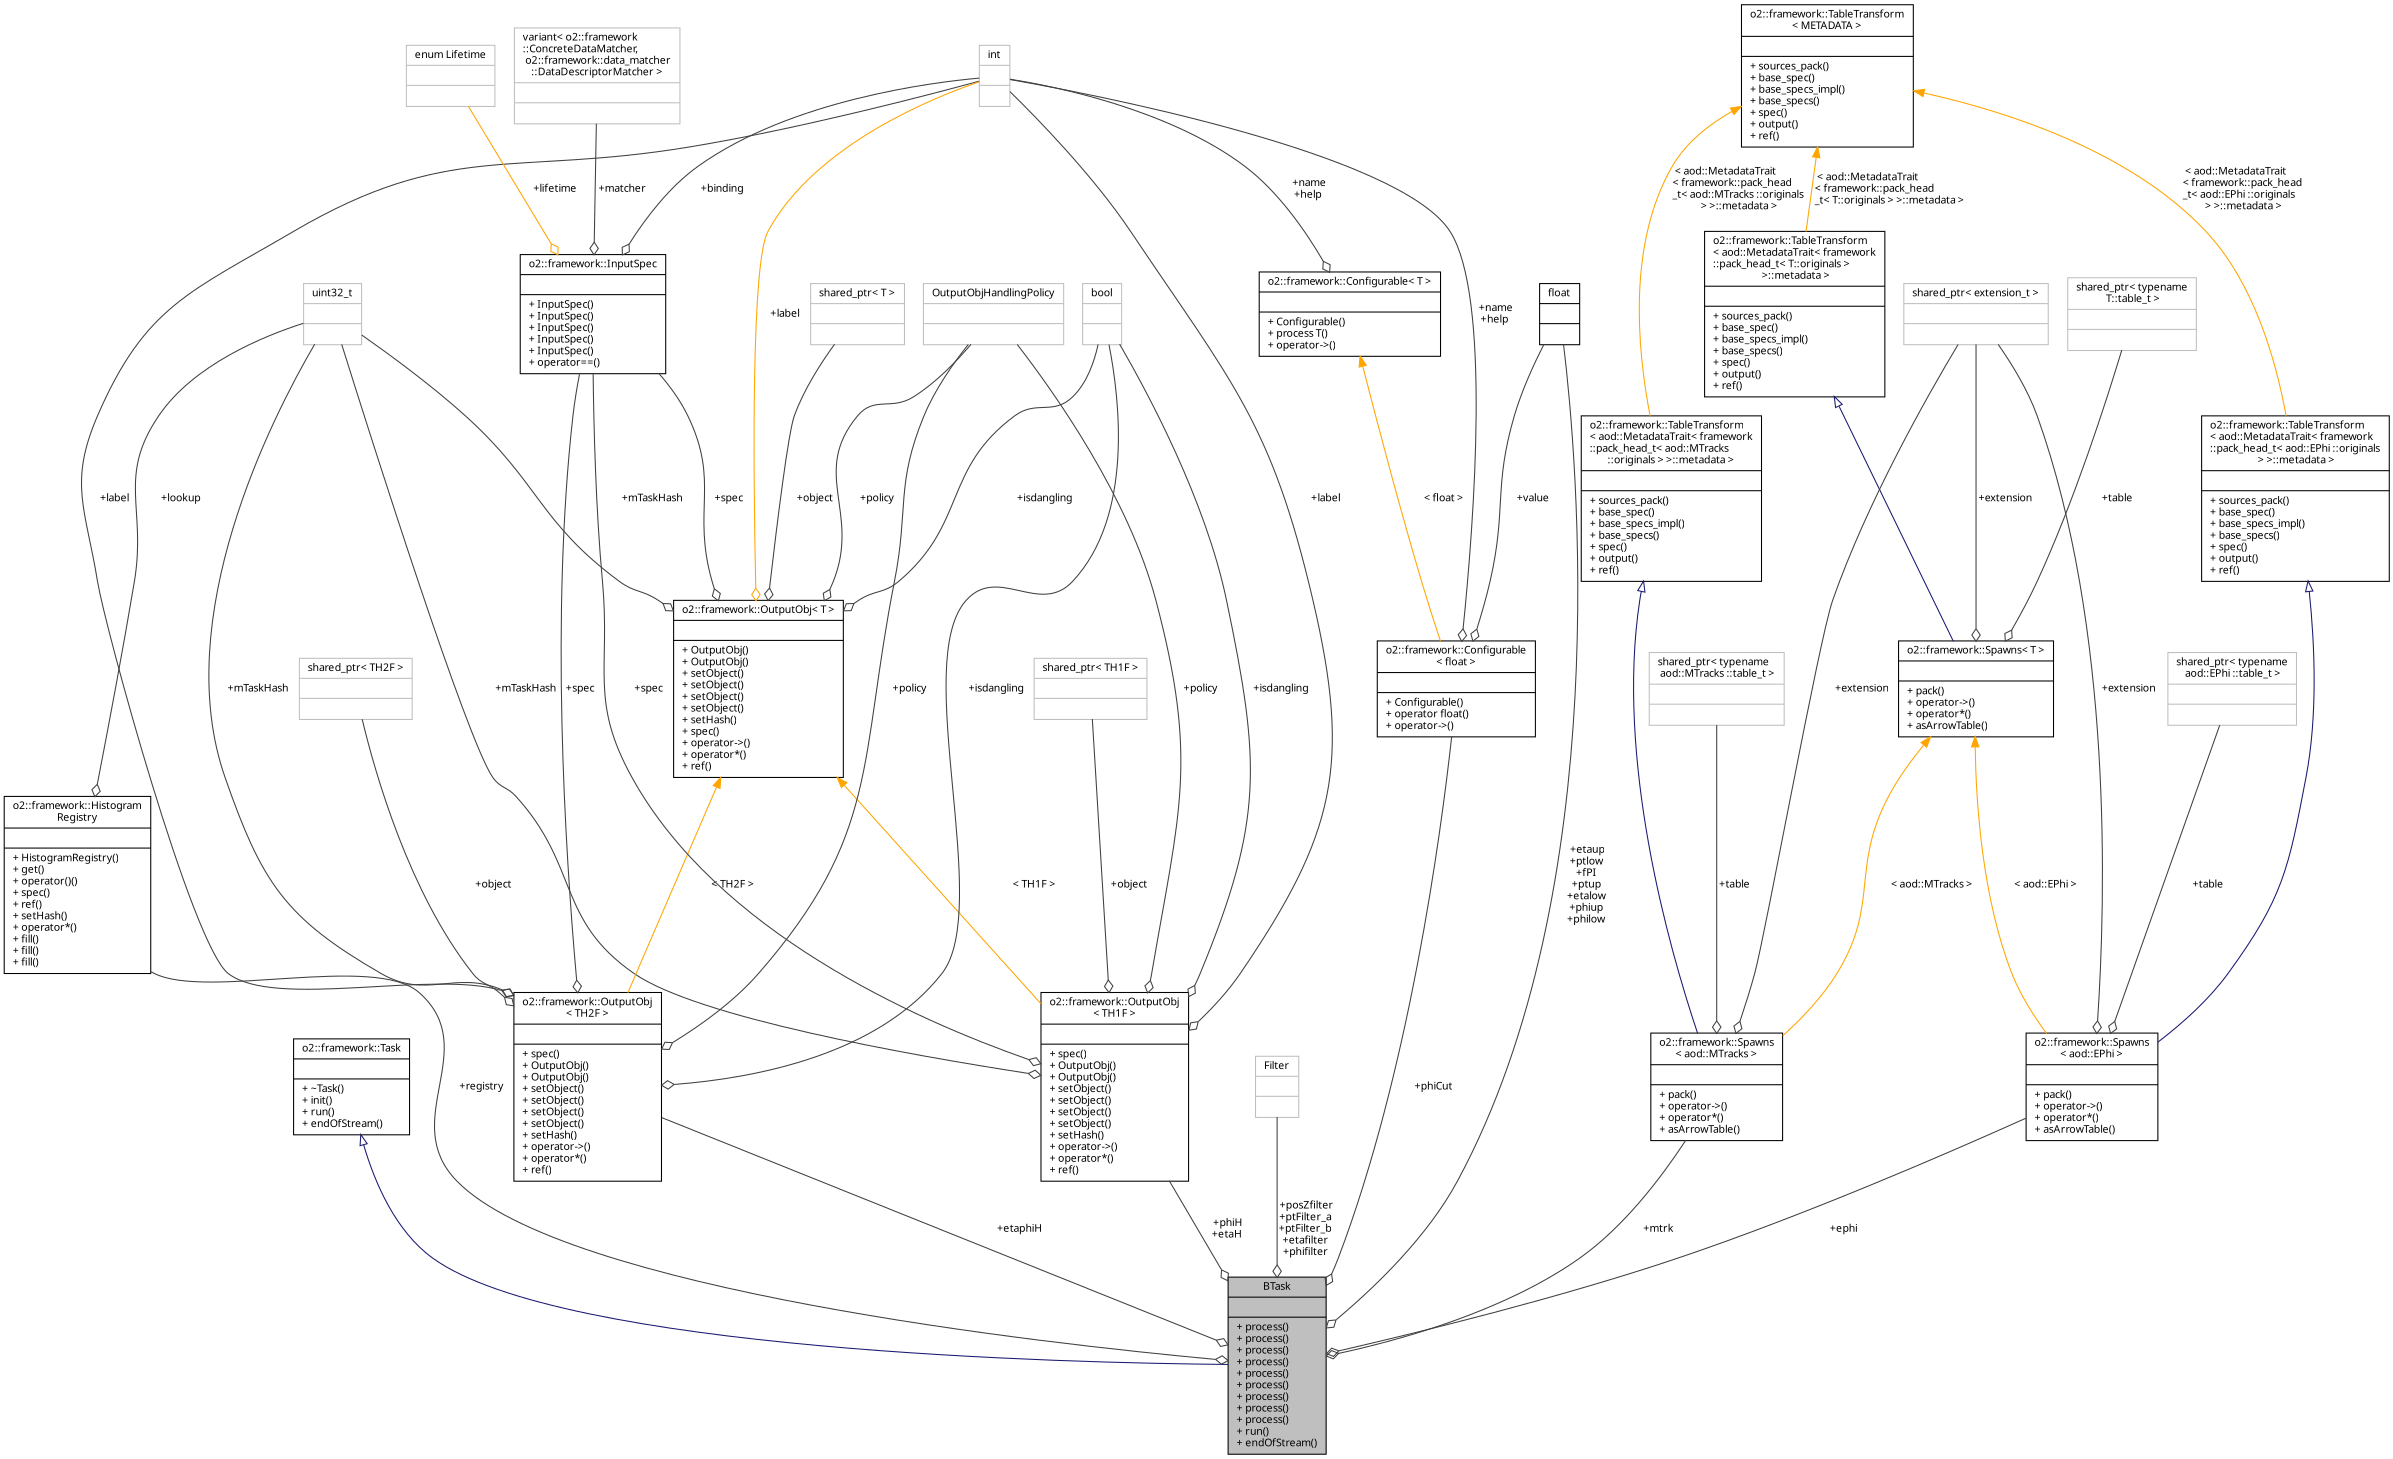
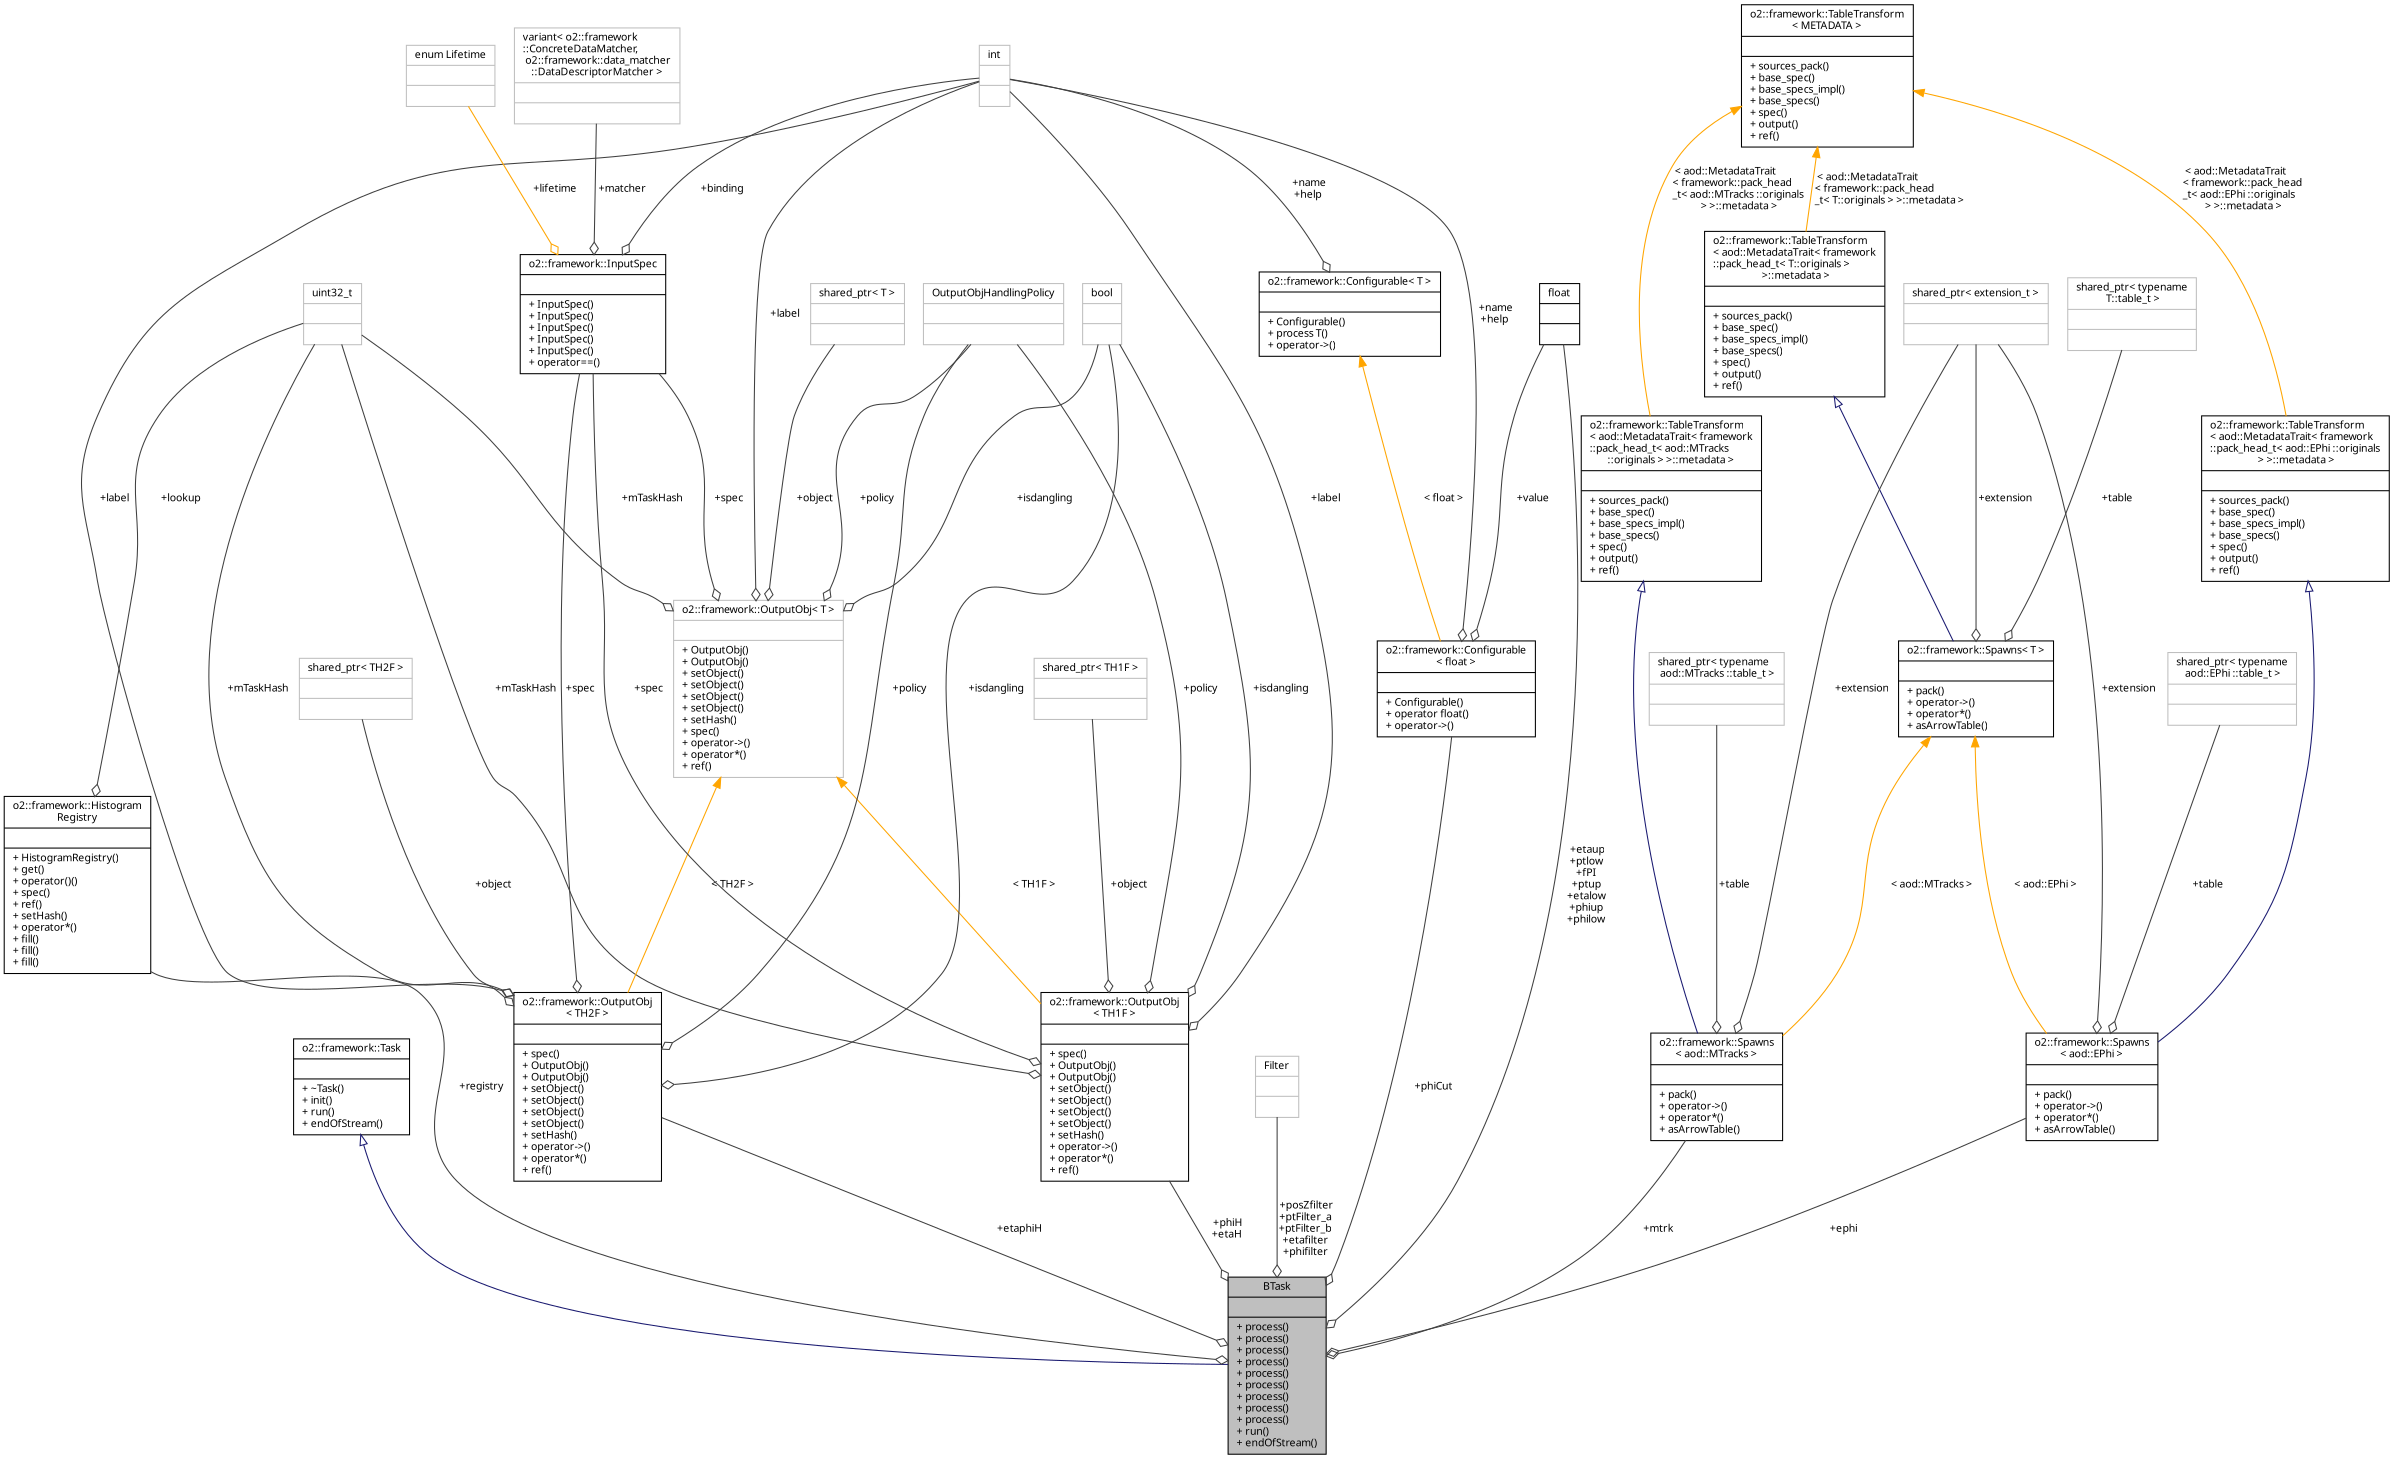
(759, 277) -> (759, 277)
(758, 689) -> (758, 689)
